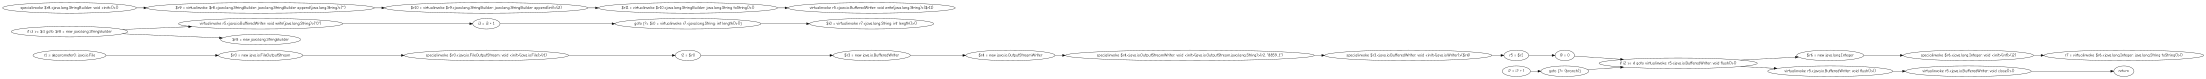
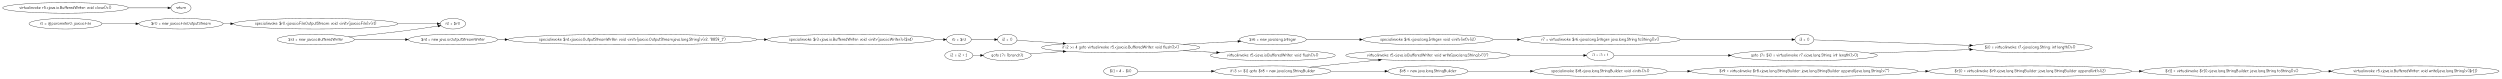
none -> (1804, 40)
(765, 55) -> (393, 32)
(1565, 55) -> (1007, 40)
none -> (1121, 71)
none -> (1499, 71)
(1898, 71) -> none
